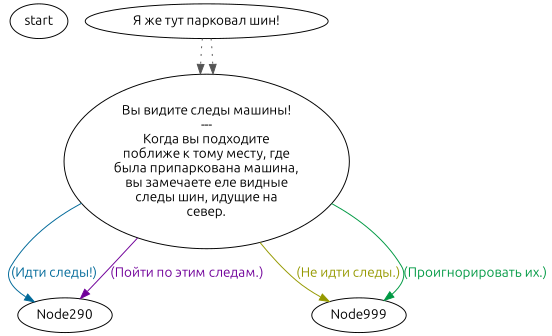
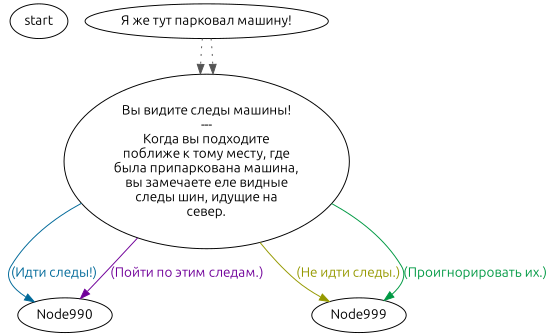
(207, 21) -> (207, 21)
(65, 315) -> (65, 315)
